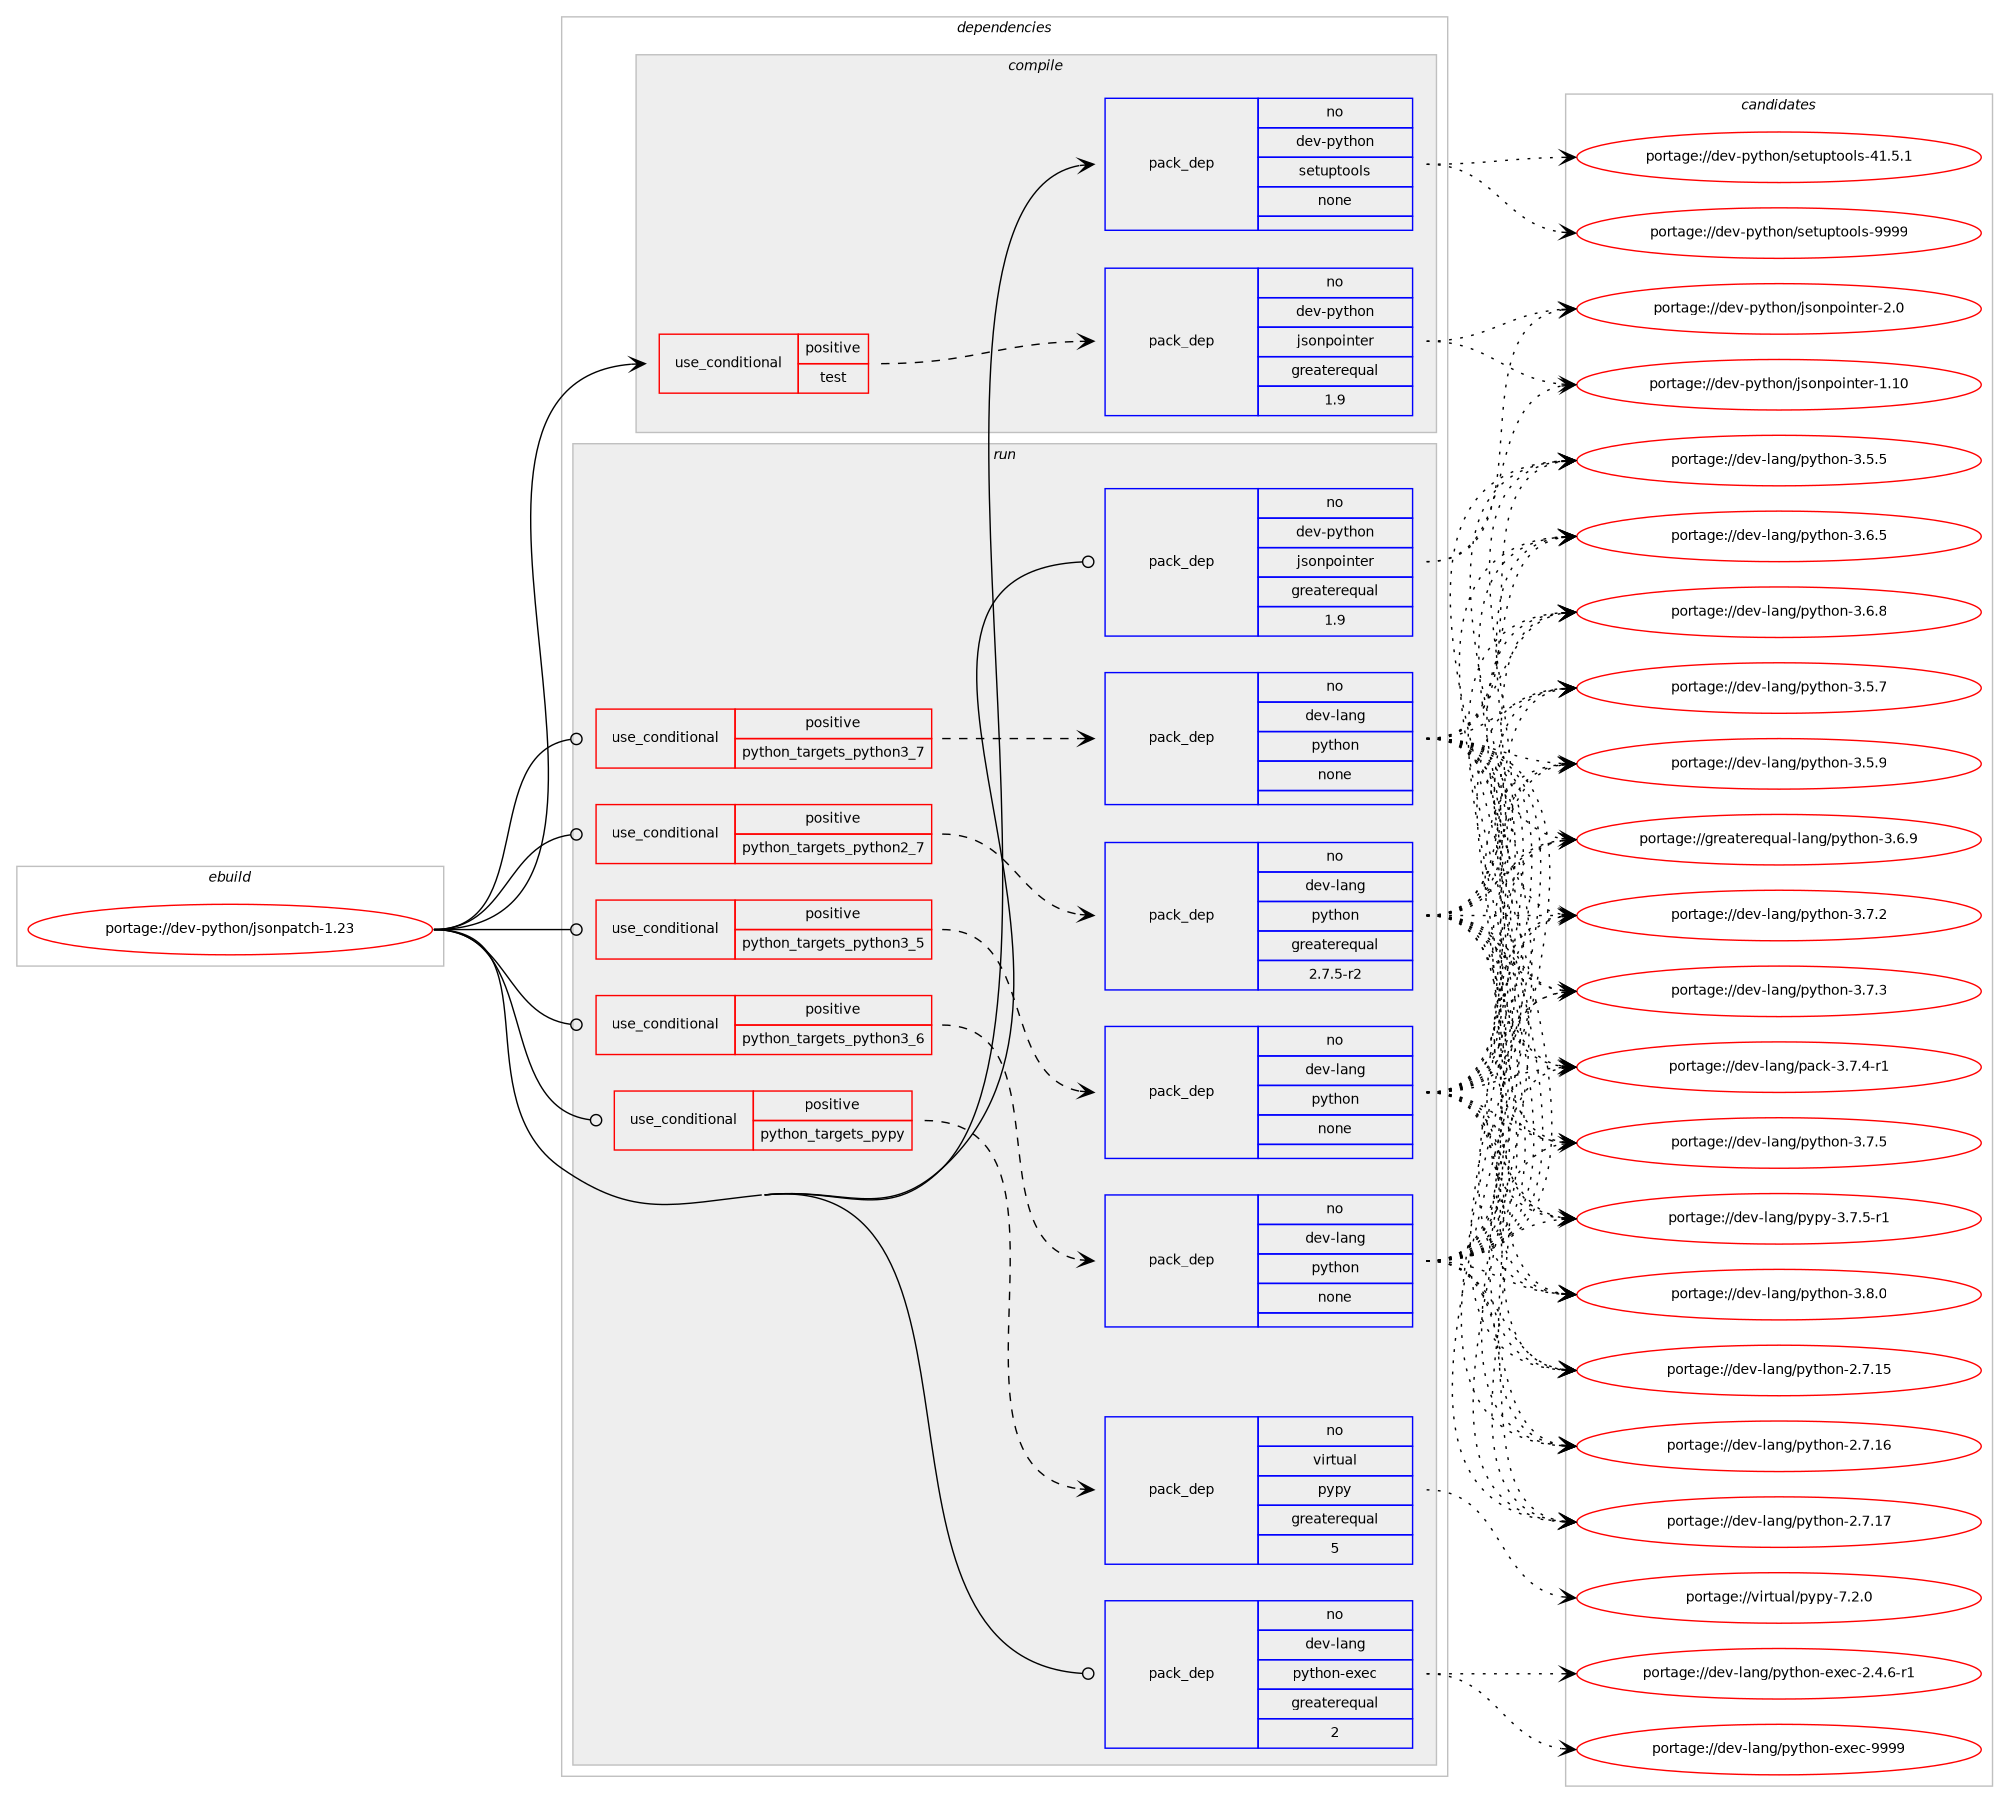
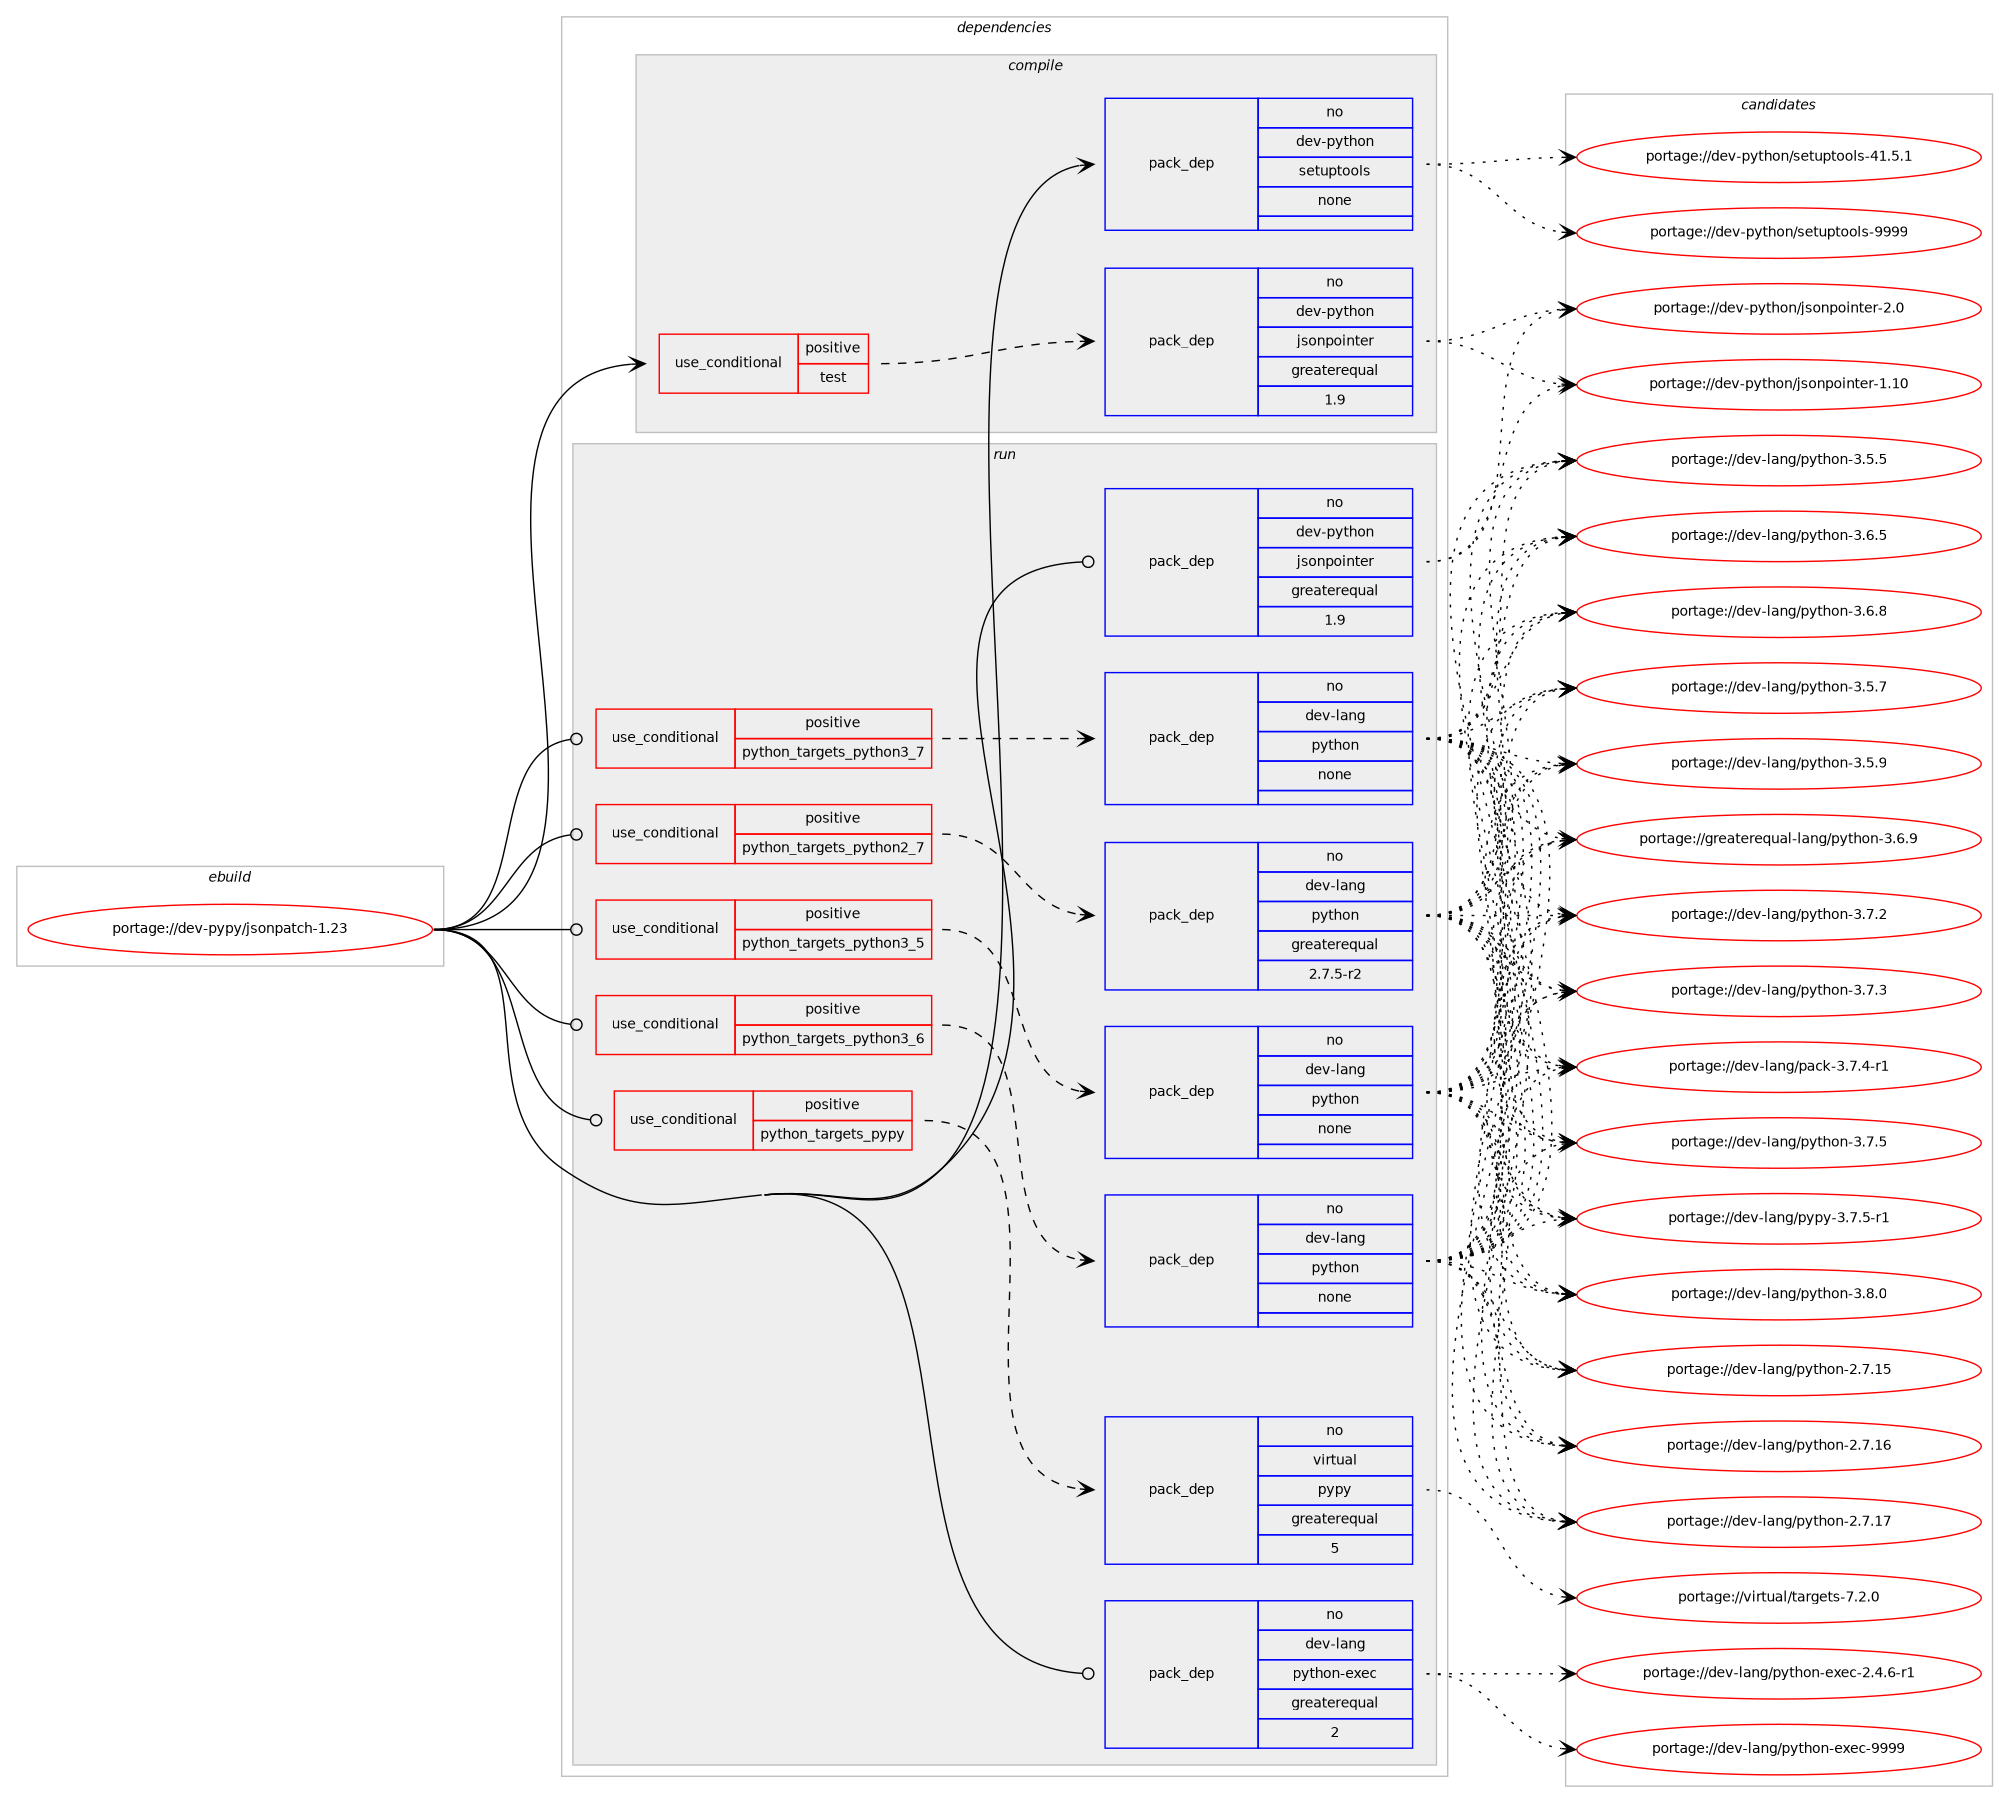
(230, 930) -> (230, 930)
(1779, 1598) -> (1779, 1598)
